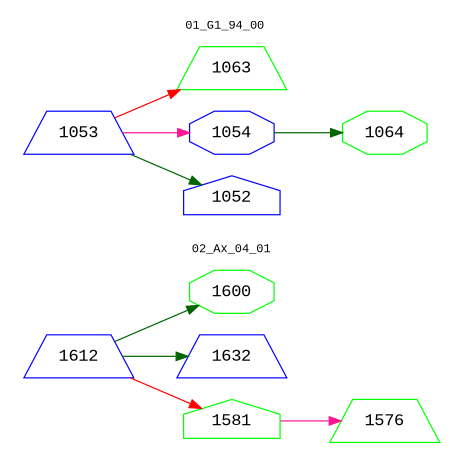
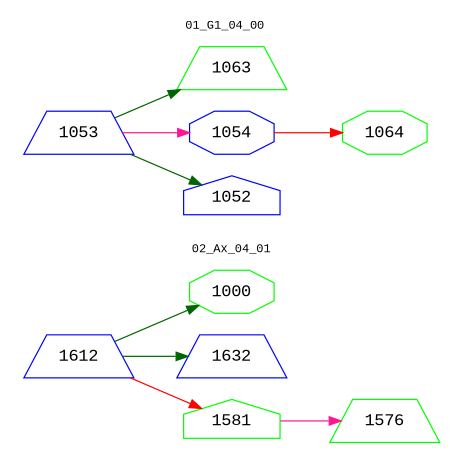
(225, 26) -> (225, 26)
(142, 106) -> (142, 106)
(302, 133) -> (302, 133)
(232, 292) -> (232, 292)
